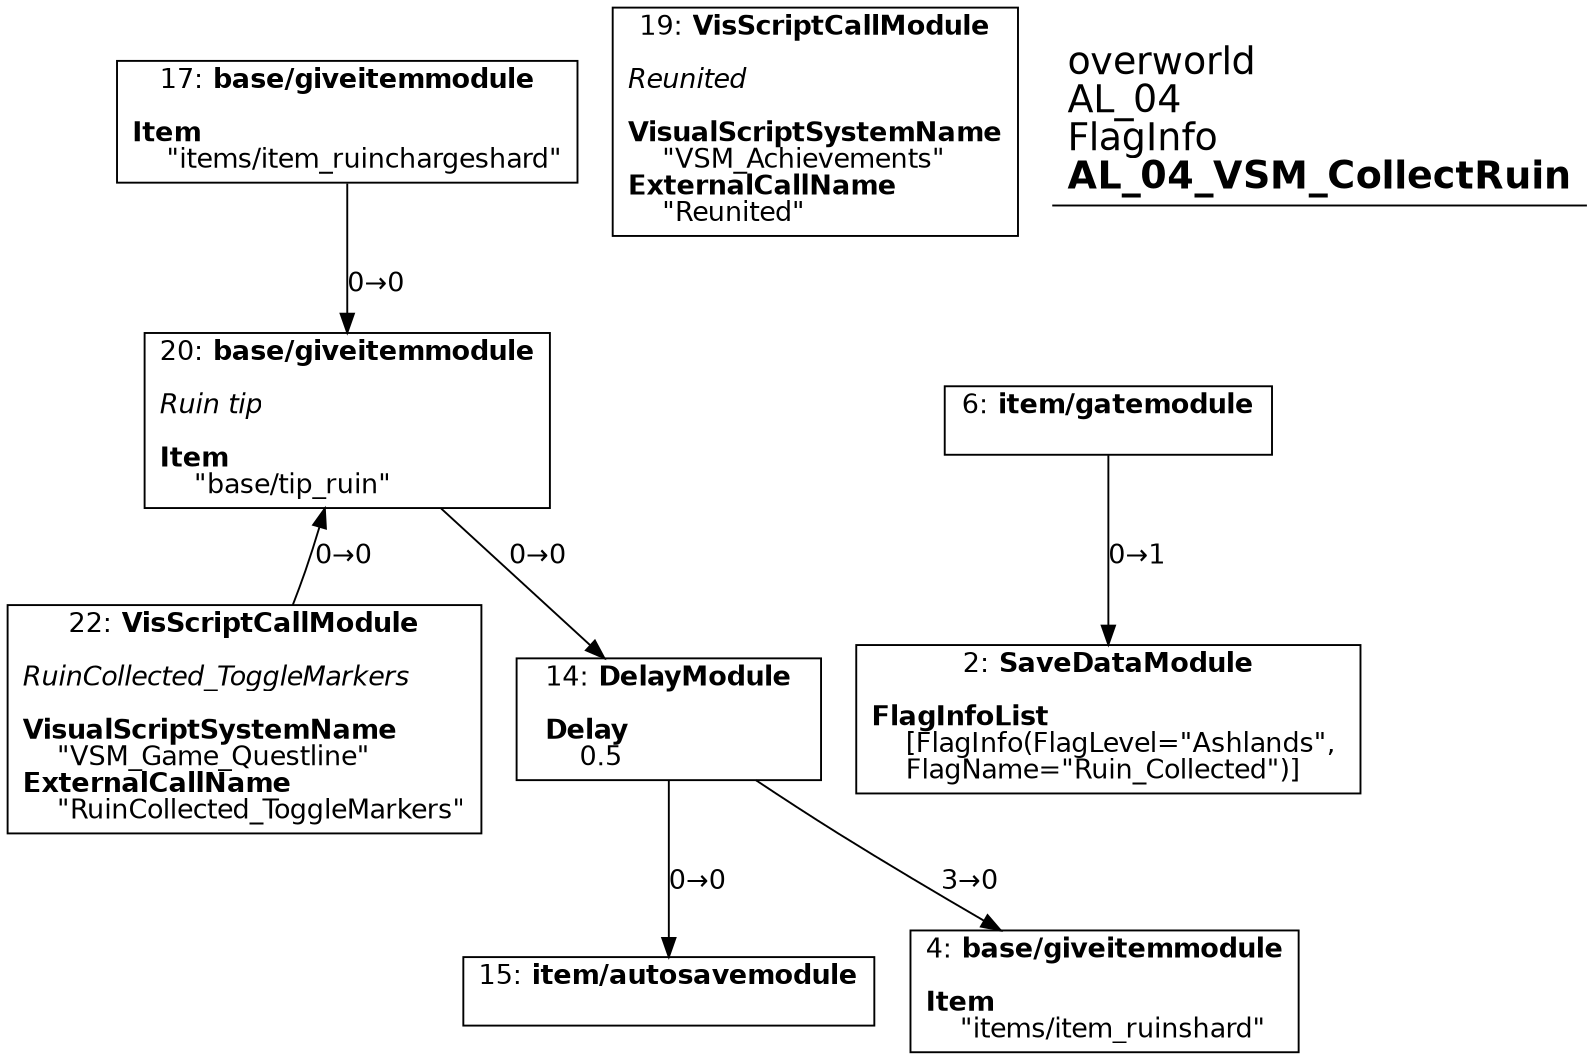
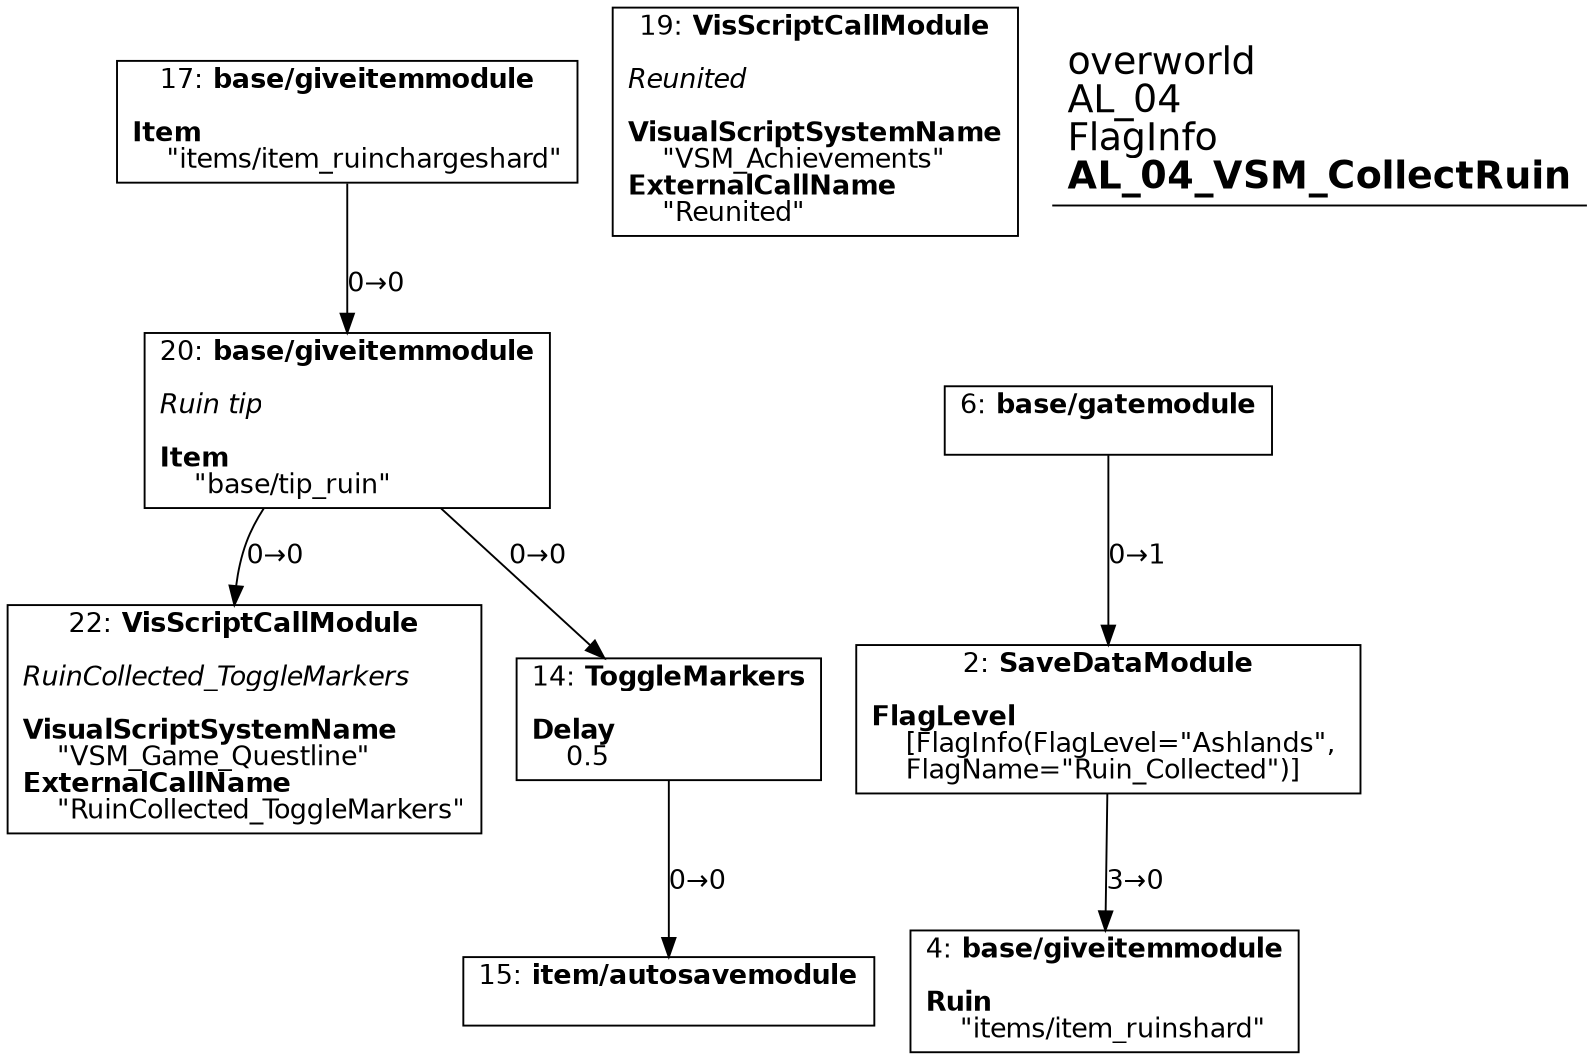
(1126, 405) -> (1126, 405)
(307, 566) -> (245, 546)
(695, 677) -> (695, 677)
(961, 717) -> (944, 717)
(869, 852) -> (1107, 852)
(961, 1003) -> (959, 1003)
